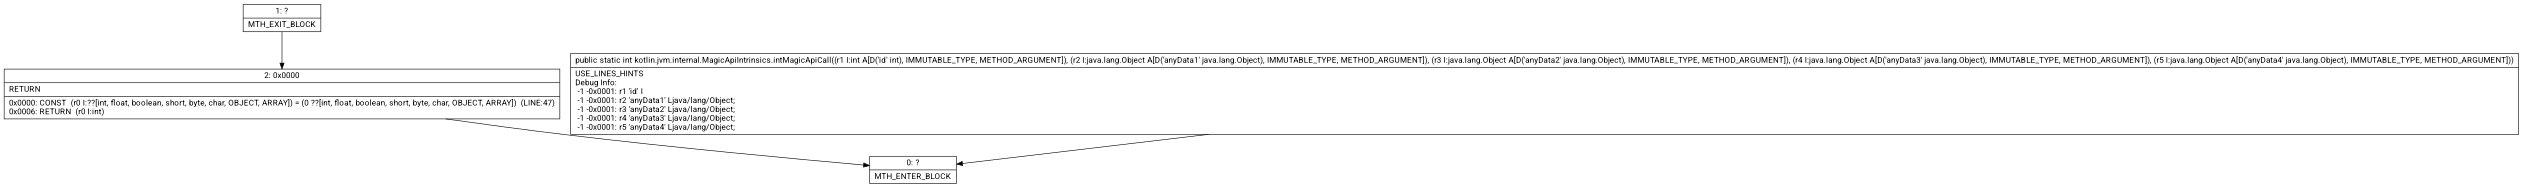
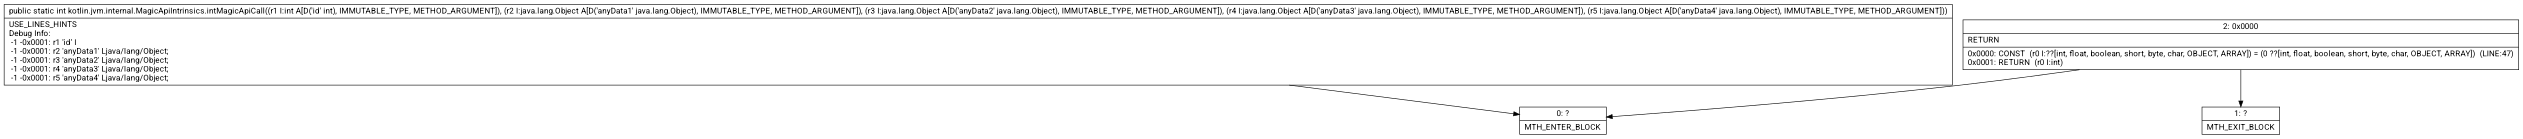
(282, 47) -> (2241, 85)
(58, 112) -> (2017, 63)
